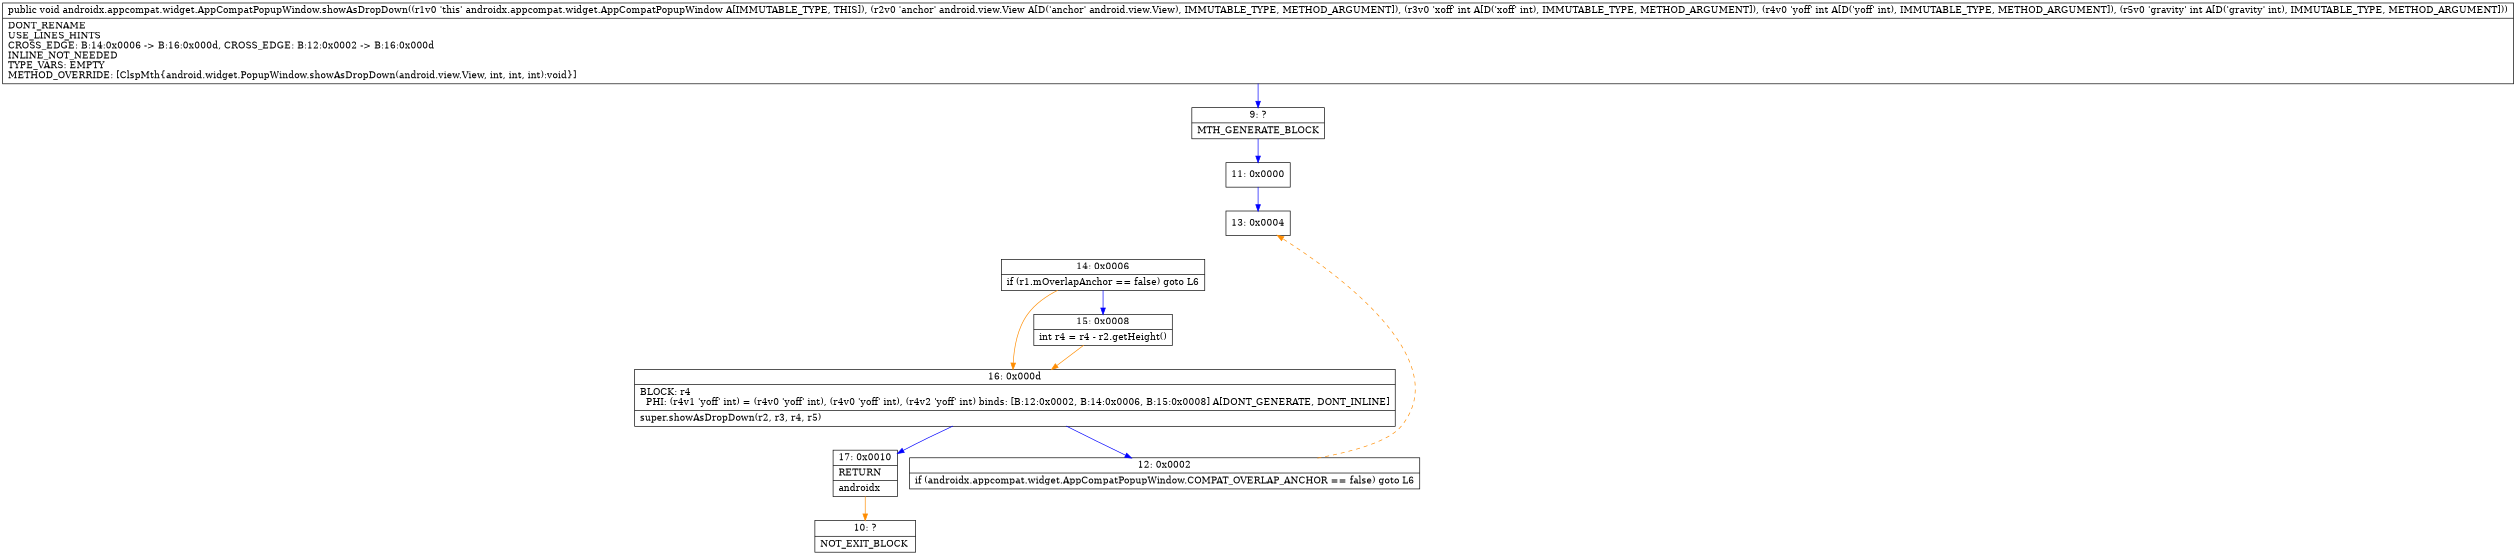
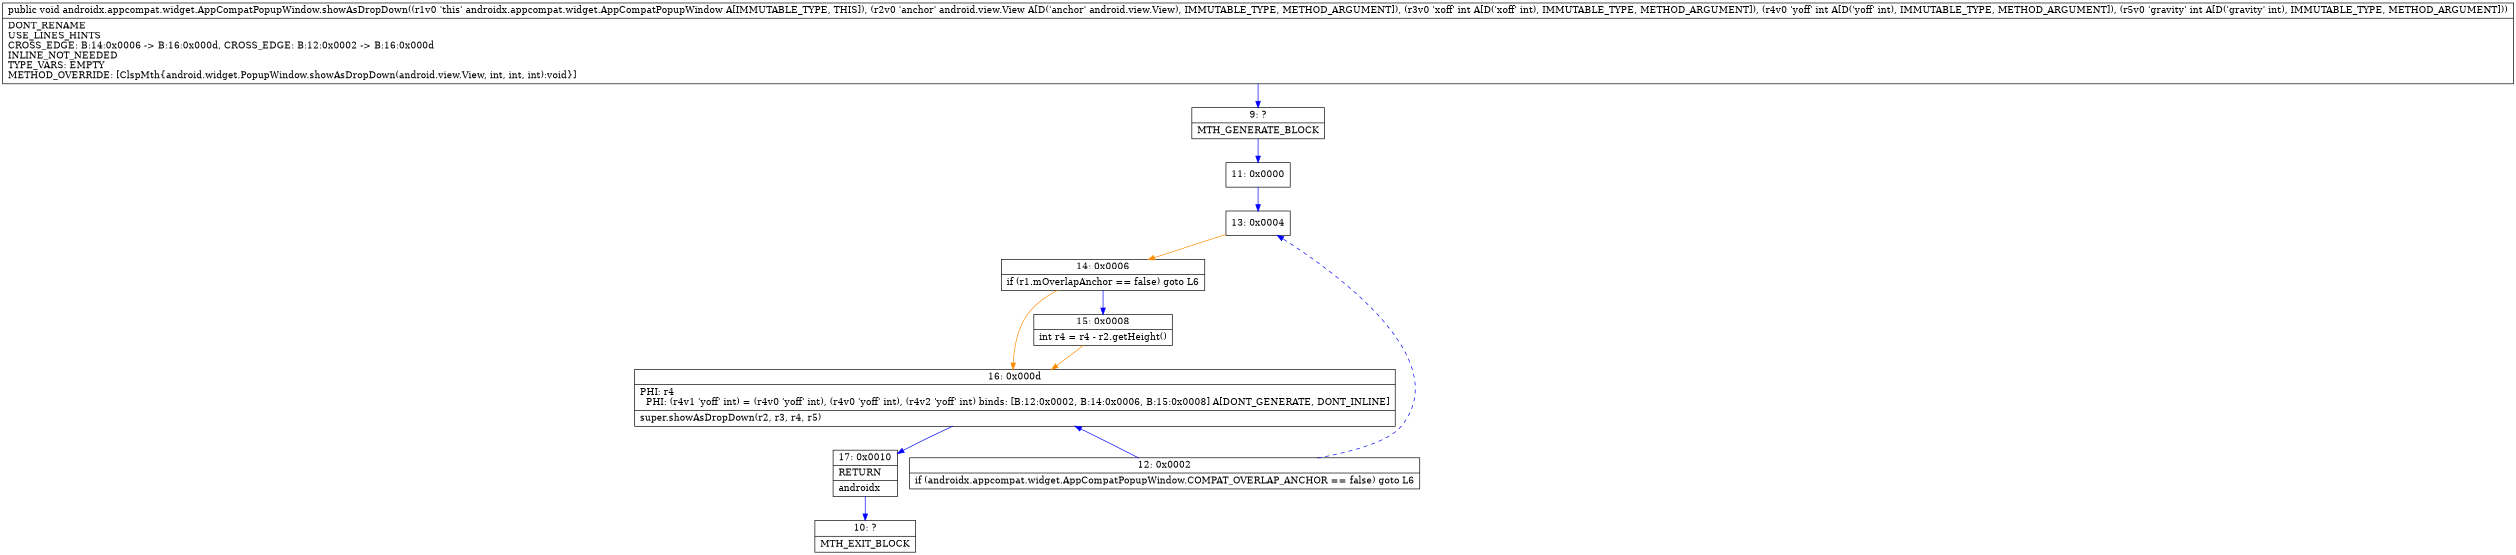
none -> (1190, 246)
(1405, 353) -> (1405, 353)
(667, 392) -> (659, 392)
(1096, 441) -> (1110, 443)
(865, 505) -> (865, 505)
(864, 544) -> (865, 544)
